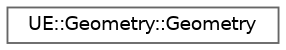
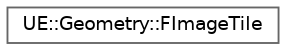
(143, 25) -> (143, 25)
